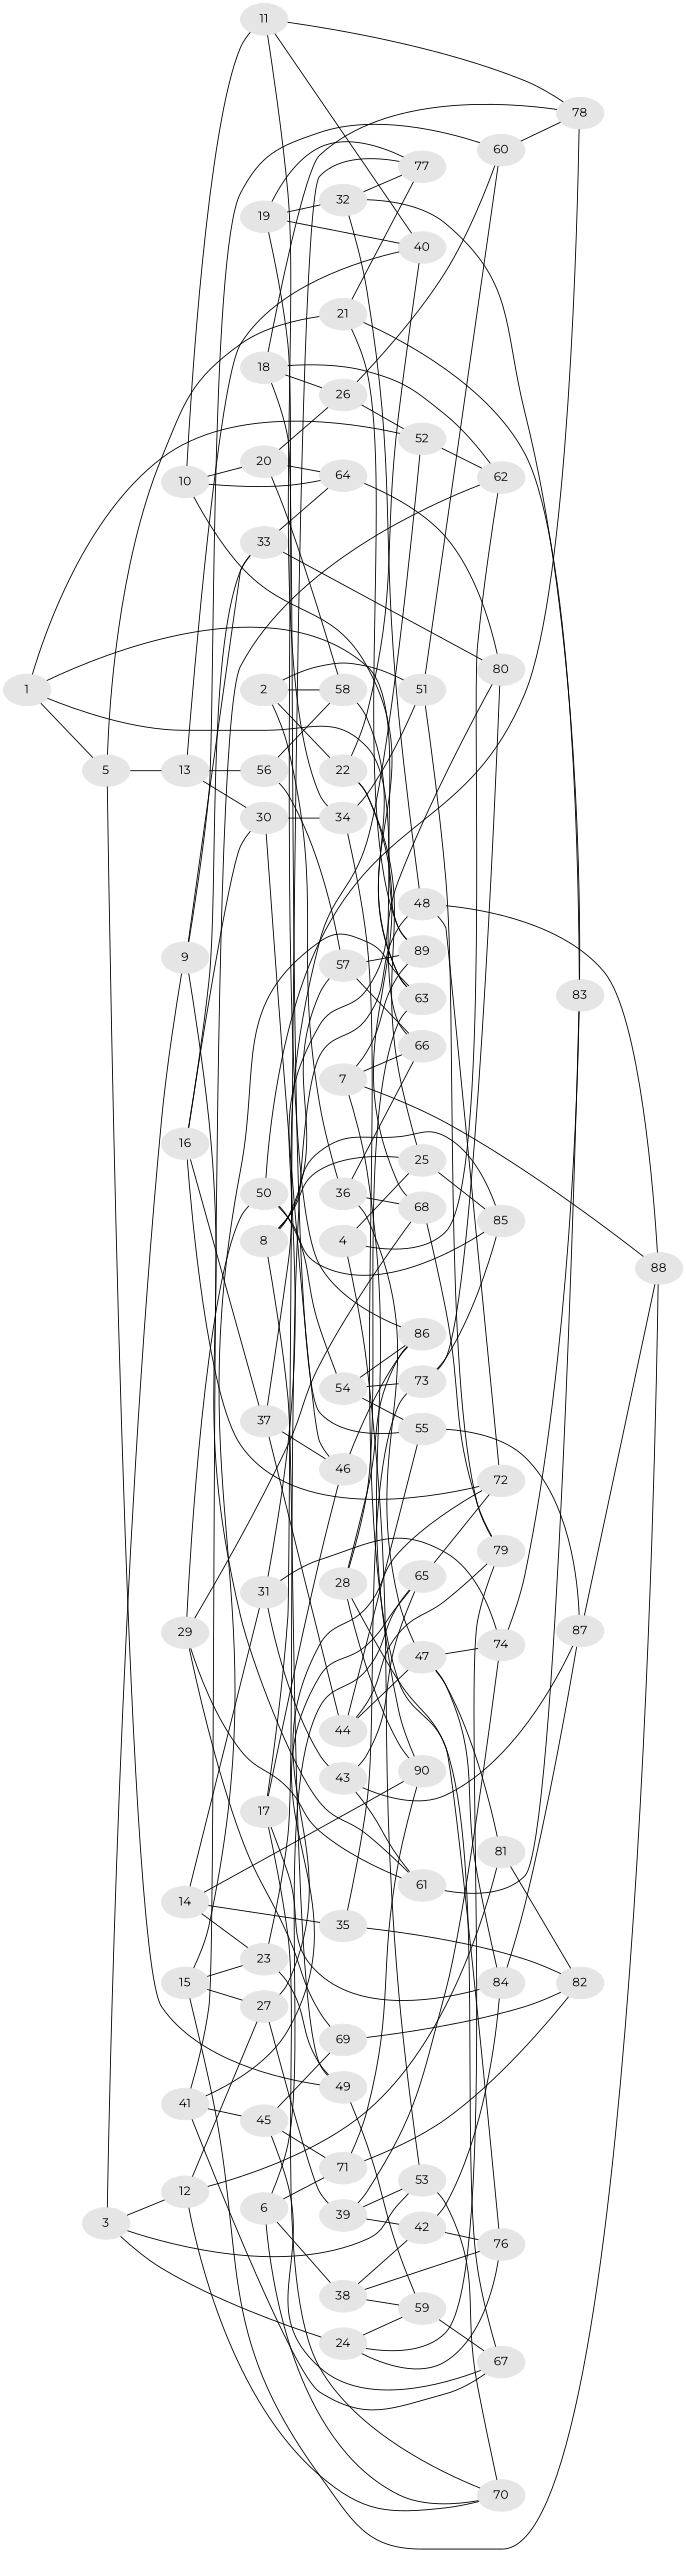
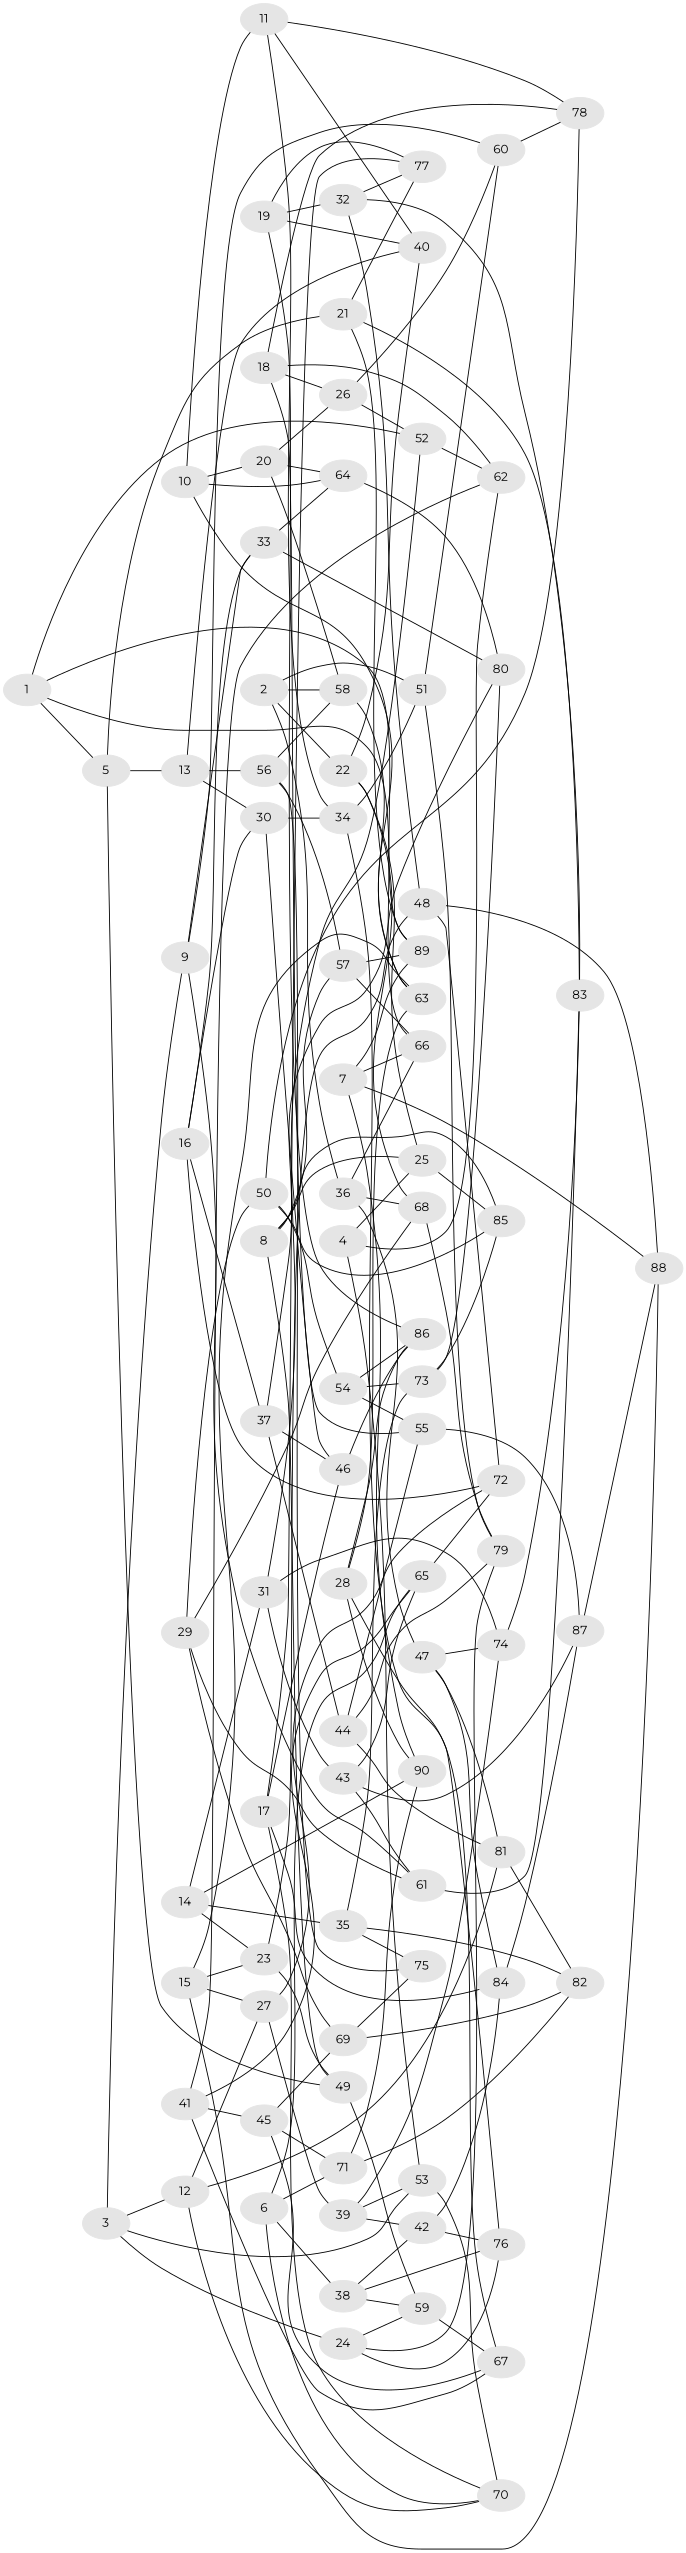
(383, 1694) -> (417, 1809)
none -> (422, 1966)
